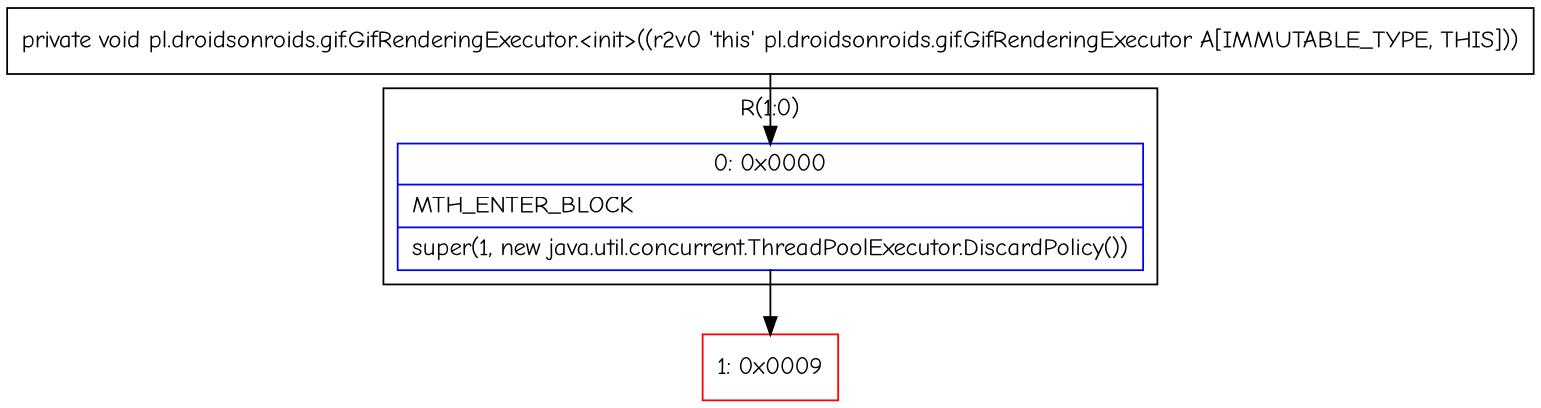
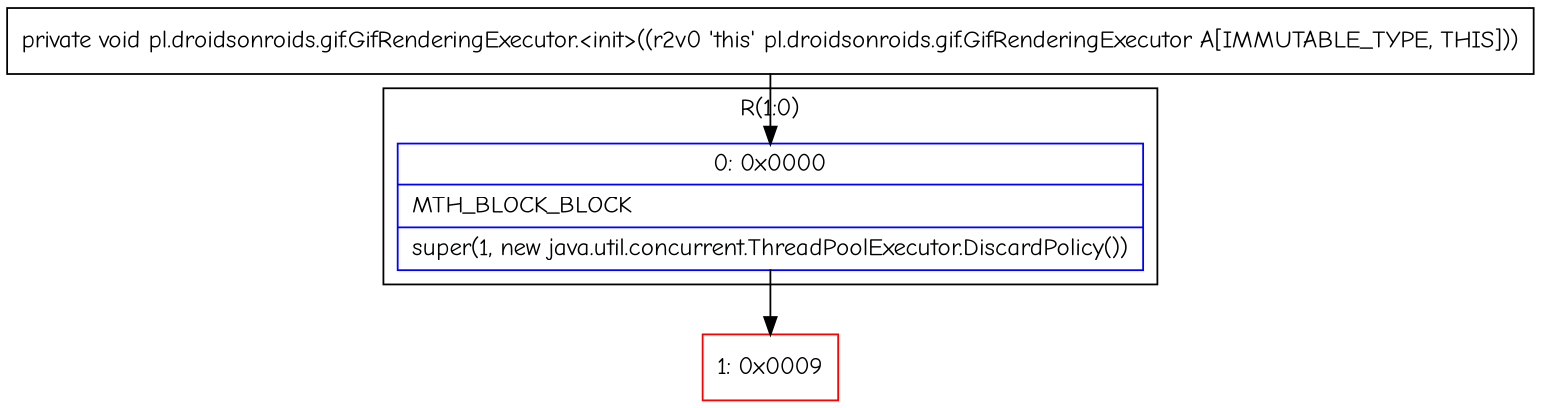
(523, 205) -> (523, 205)
